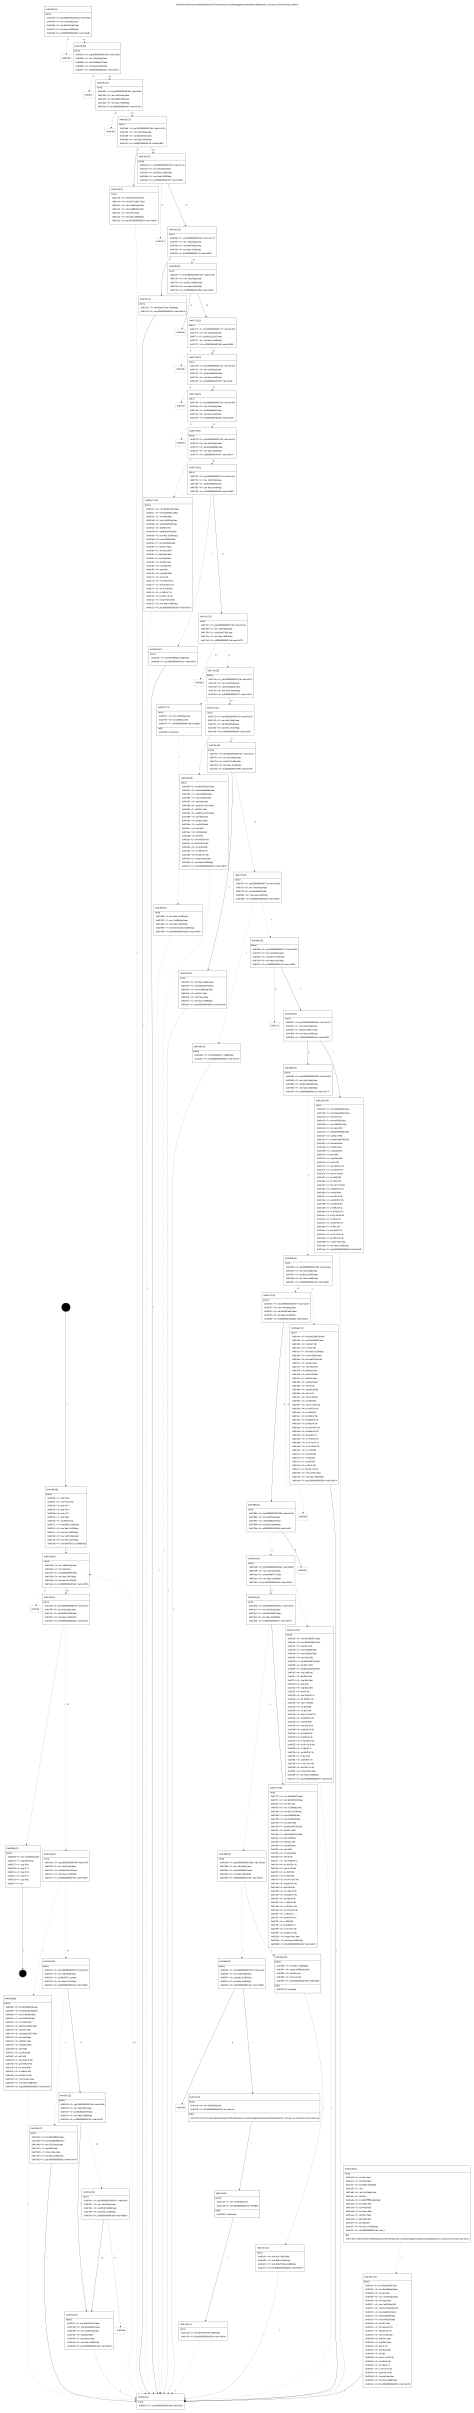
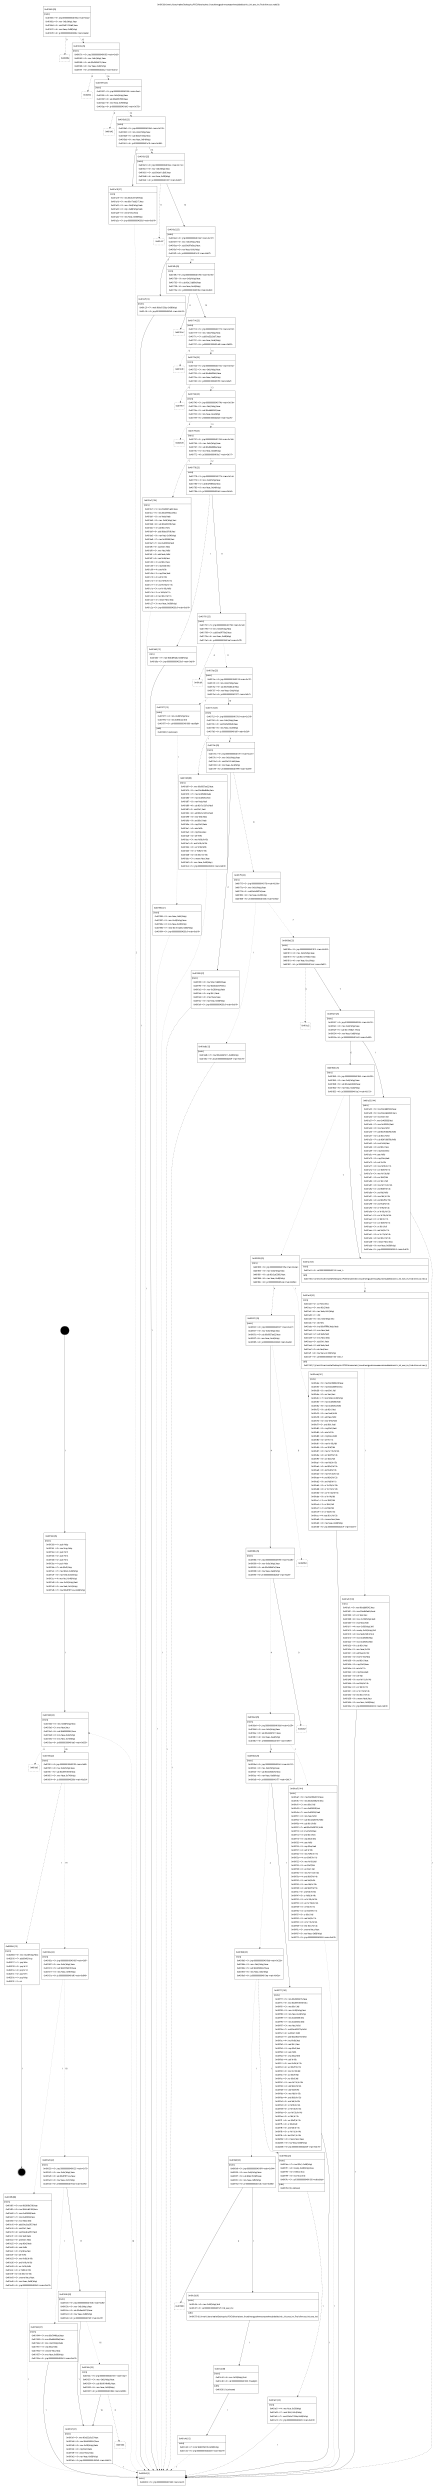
none -> (365, 1270)
none -> (328, 2365)
